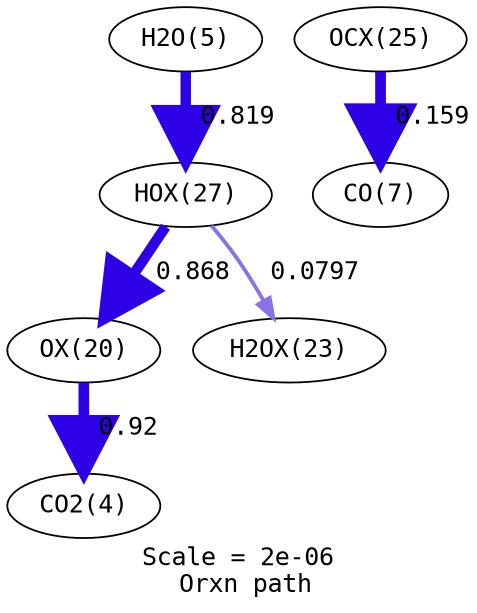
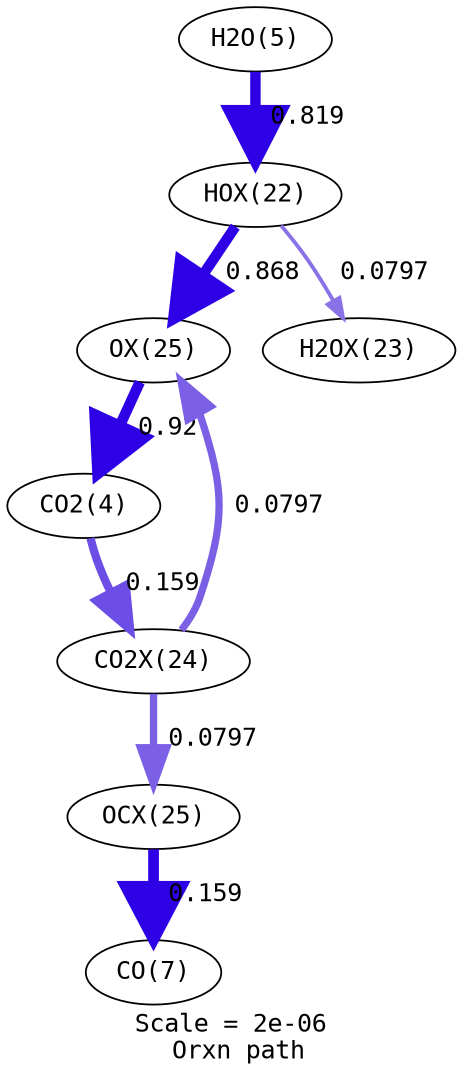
(186, 195) -> (255, 195)
(84, 350) -> (154, 350)
none -> (154, 661)
